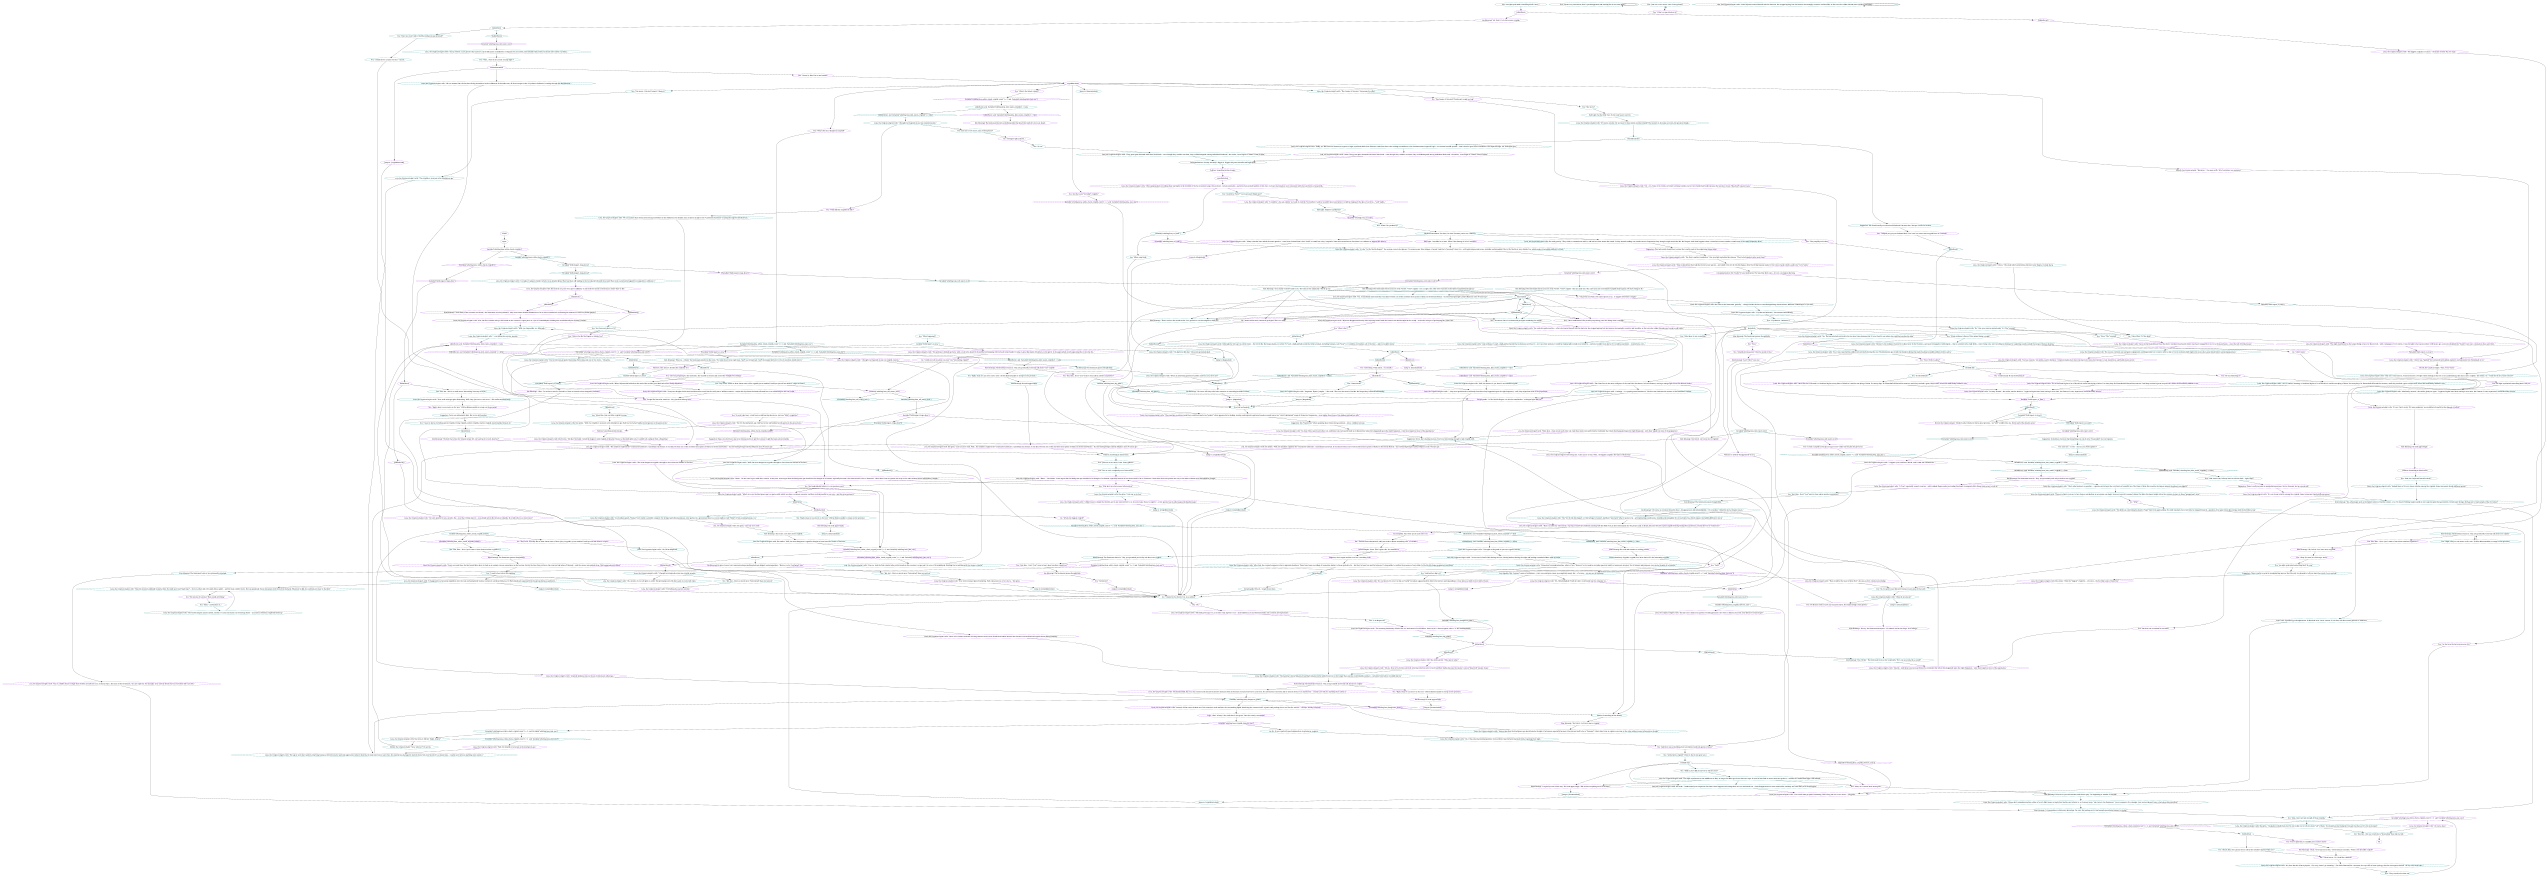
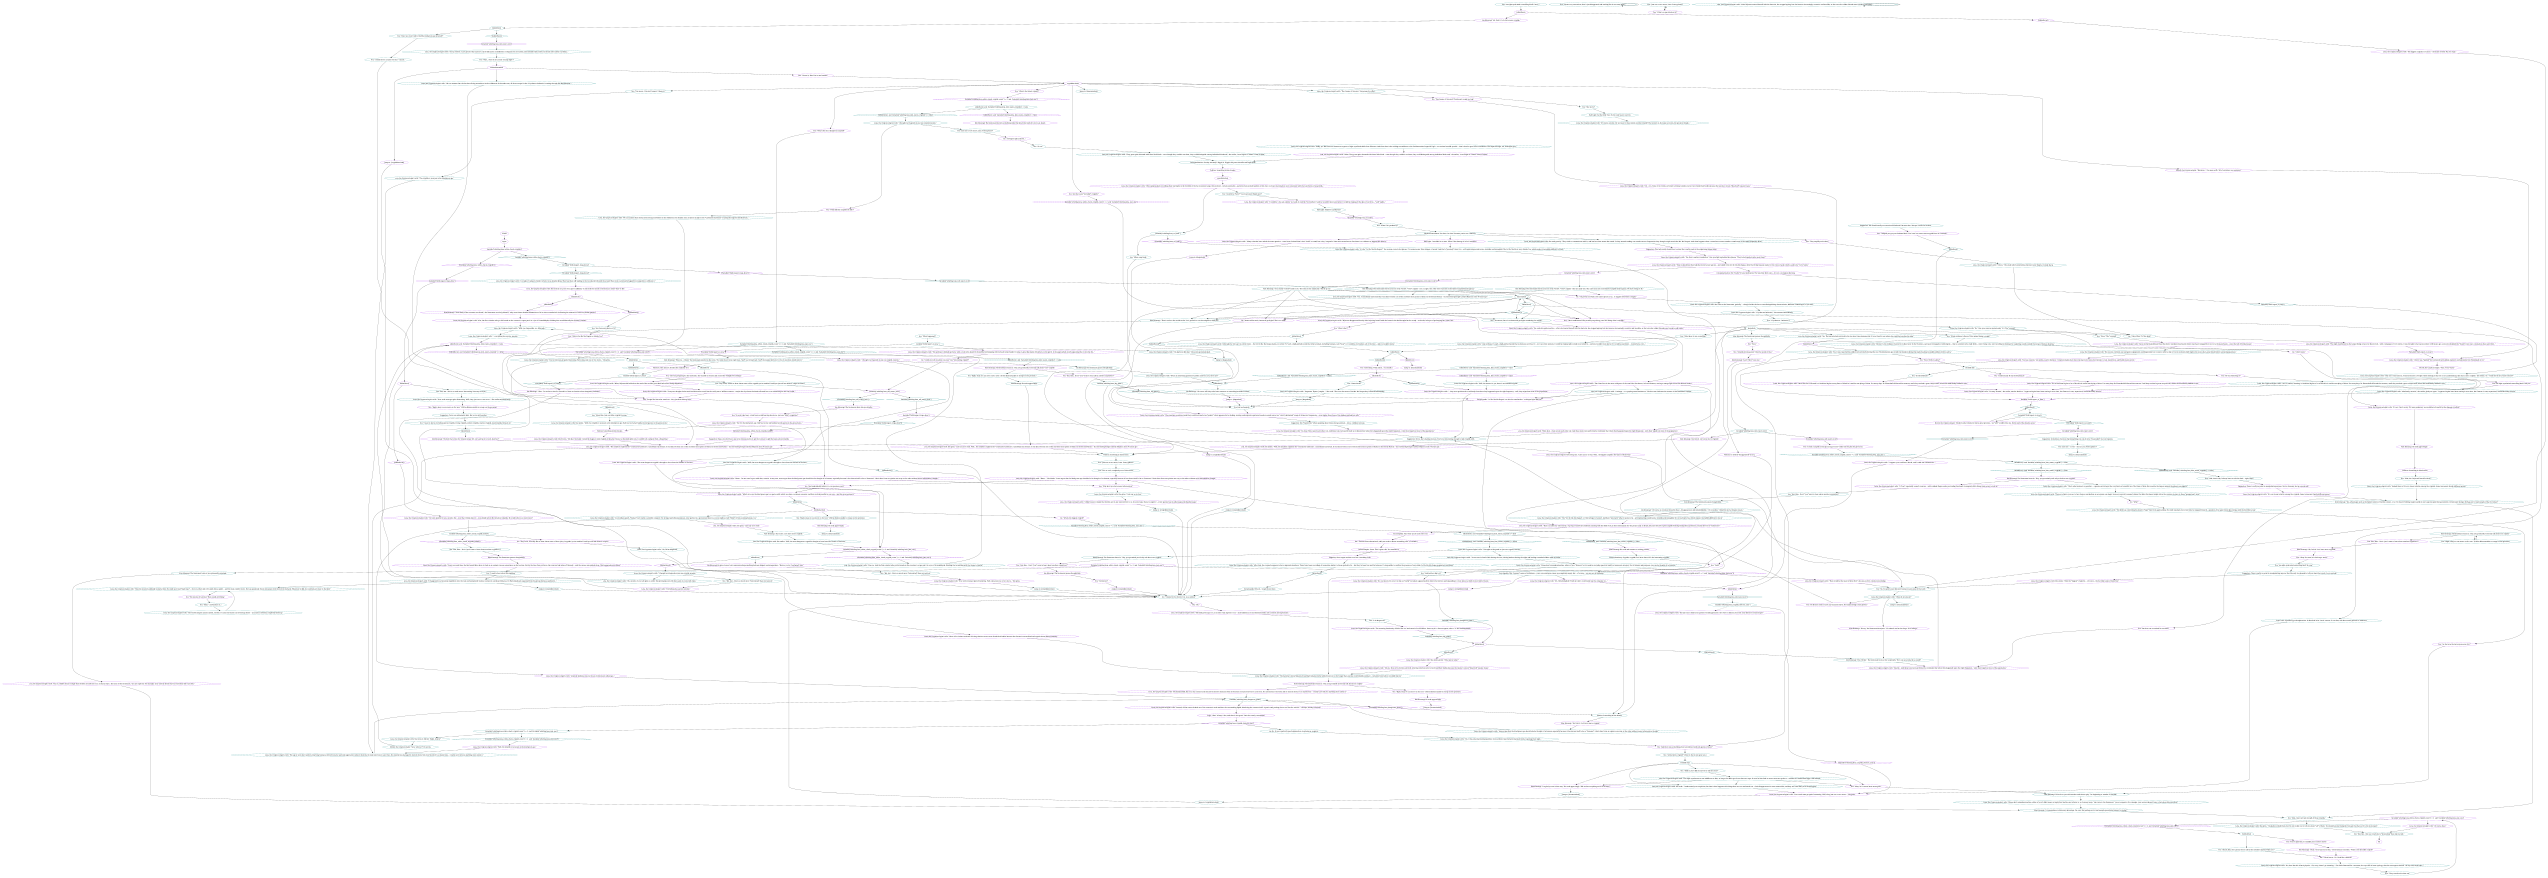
(1633, 139) -> none
none -> (854, 407)
